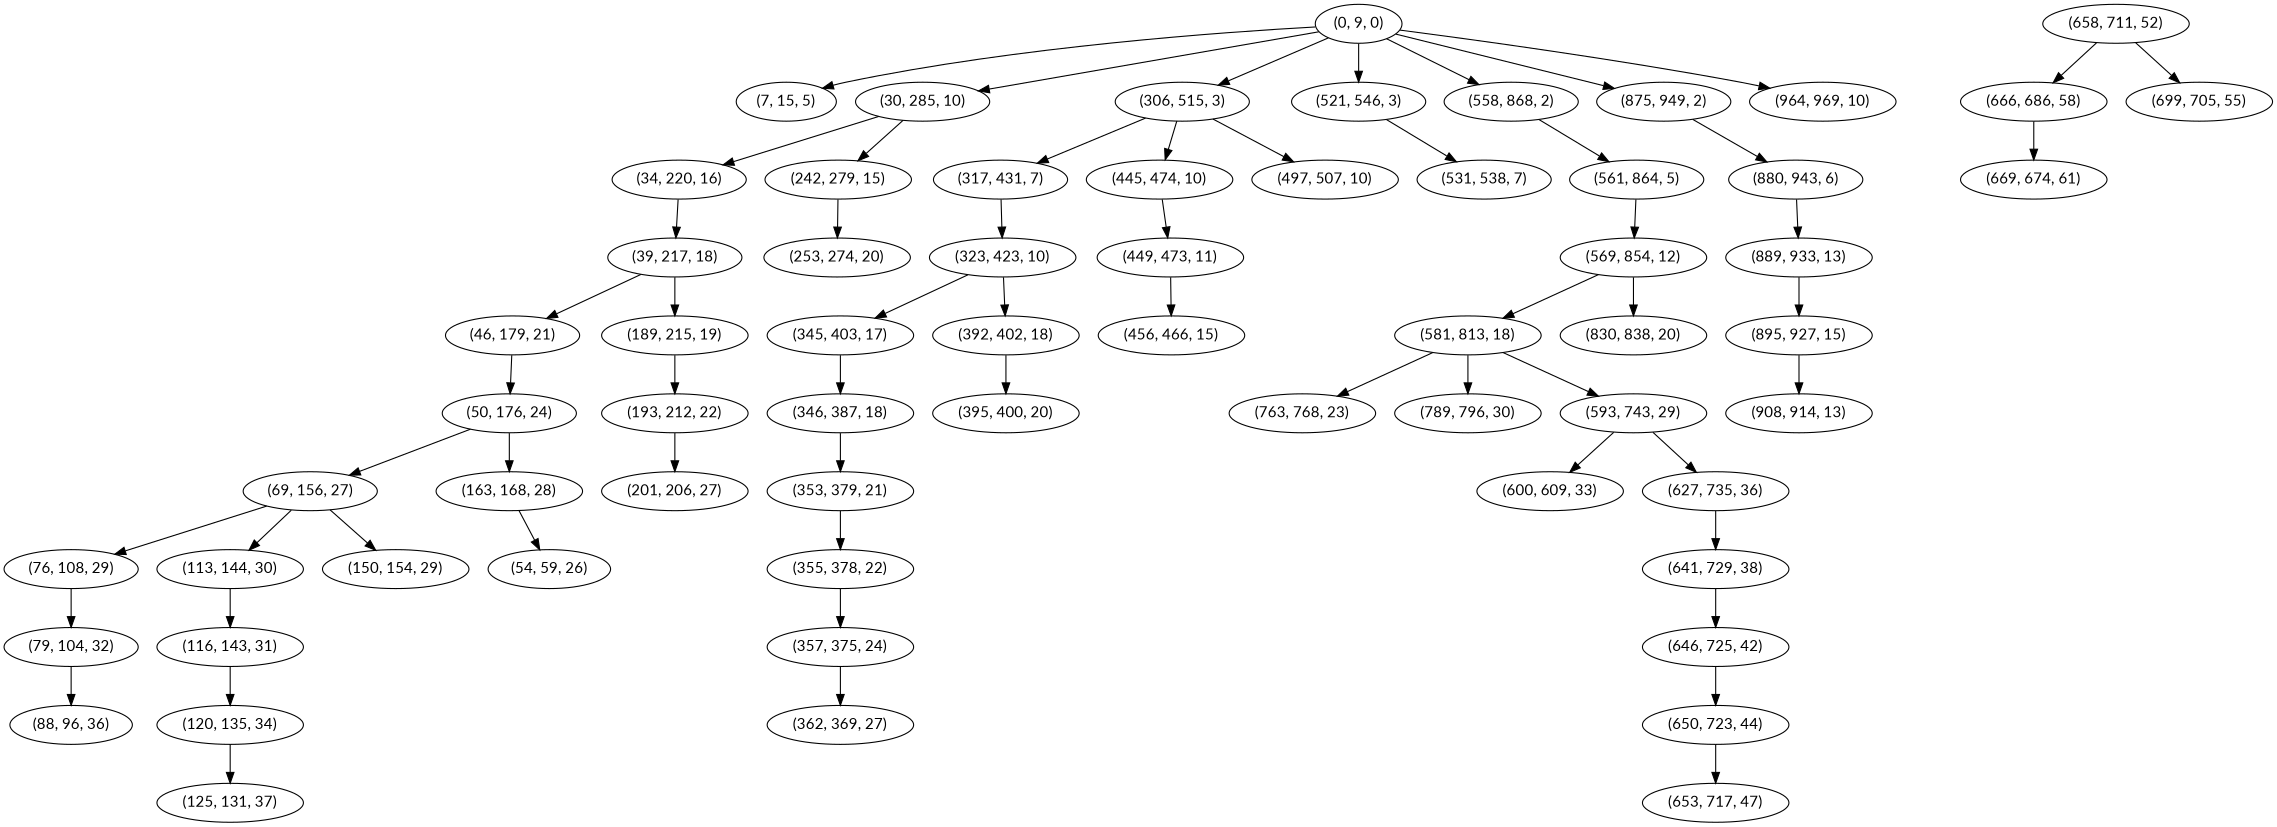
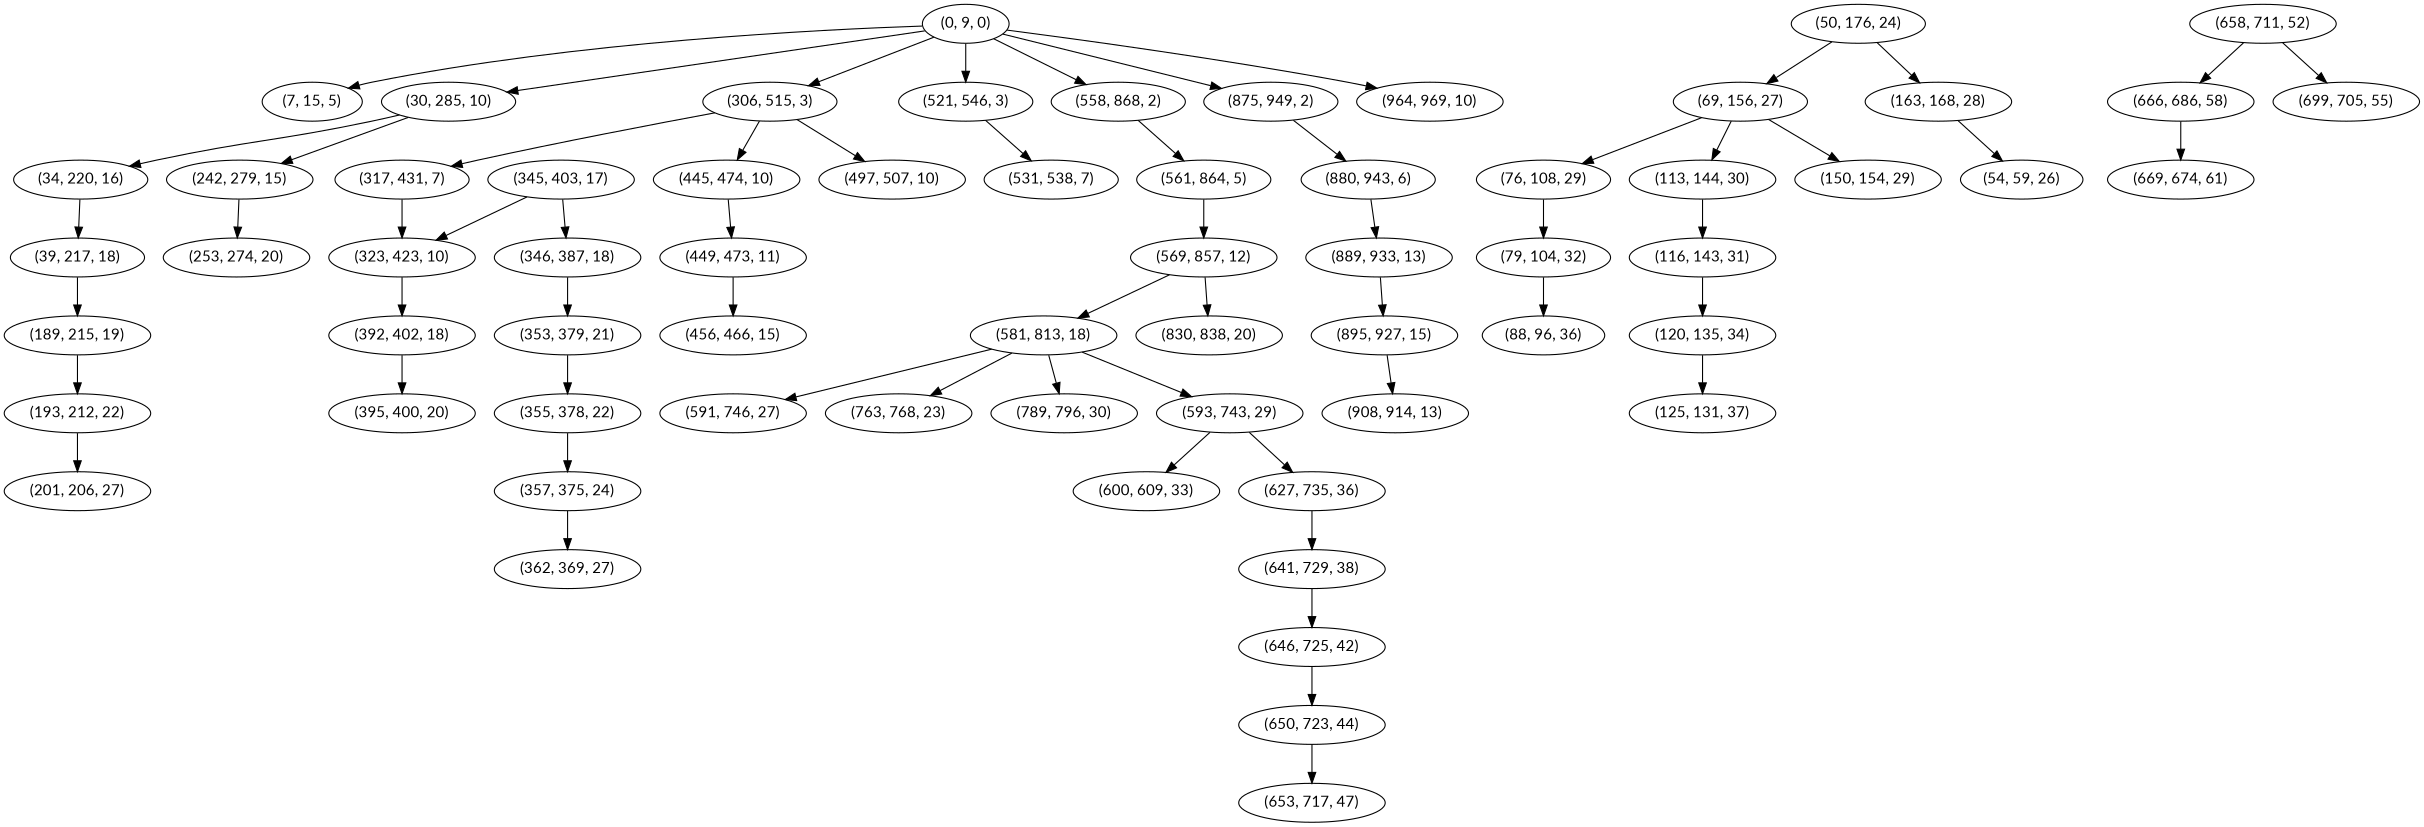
(1633, 258) -> (1204, 258)
(927, 294) -> (486, 216)
(513, 335) -> none
none -> (733, 413)
